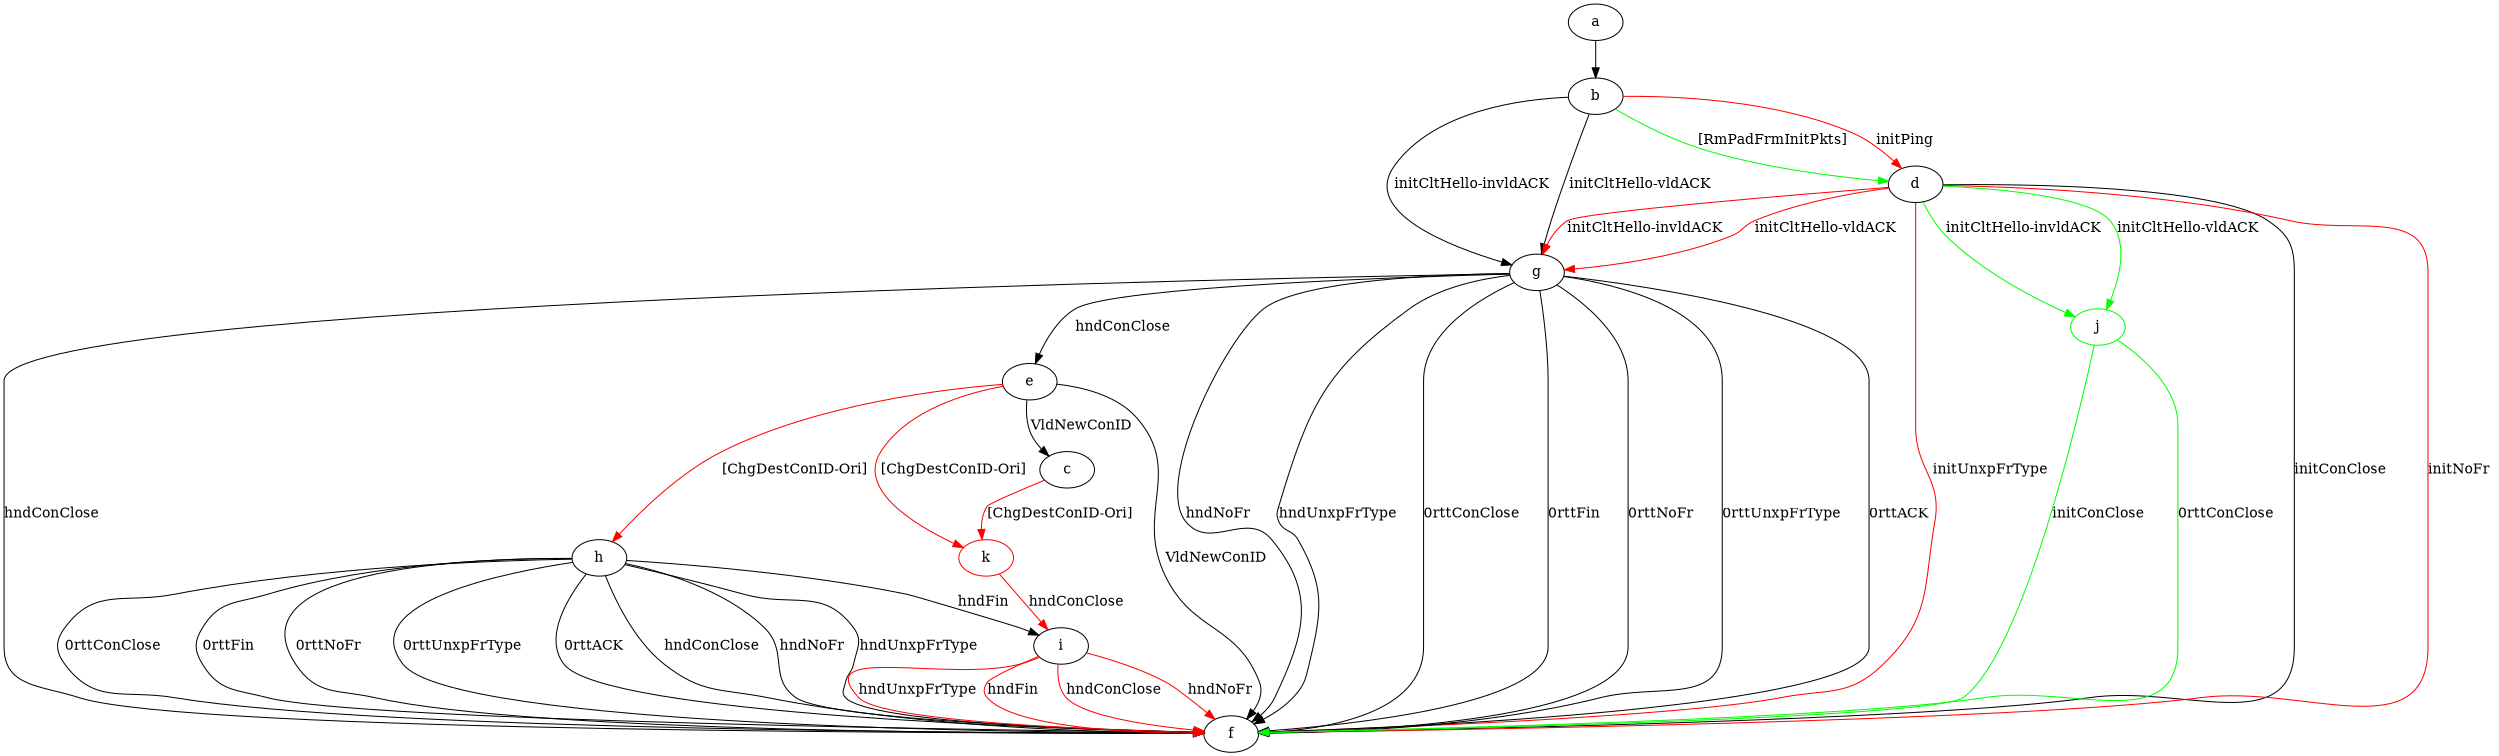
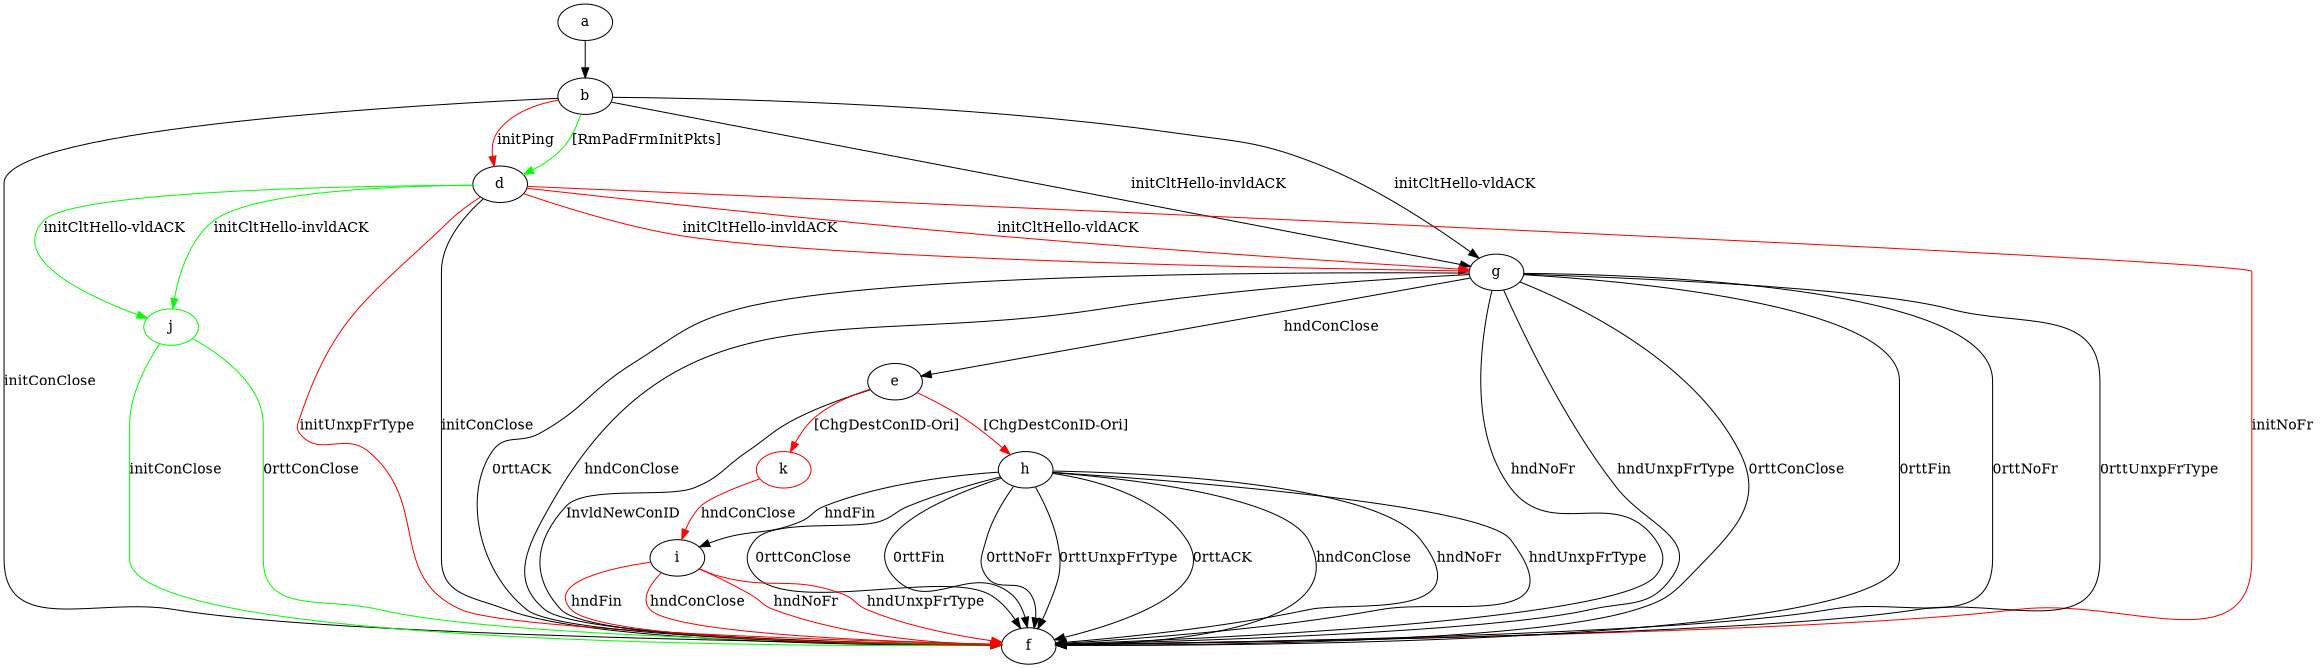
(1067, 470) -> none
(1219, 558) -> (626, 514)
none -> (16, 593)
